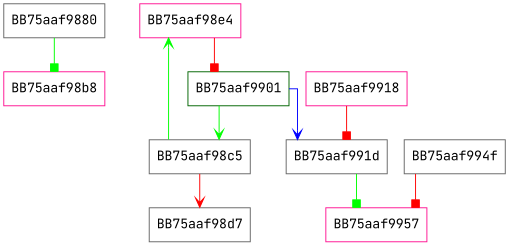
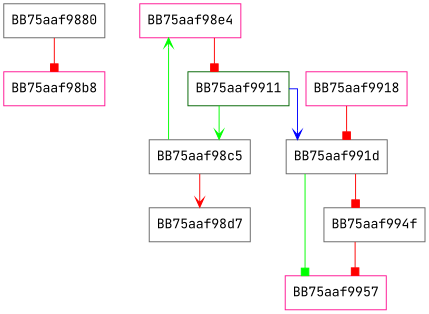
(54, 50) -> (54, 50)
(238, 89) -> (238, 89)
none -> (356, 186)
